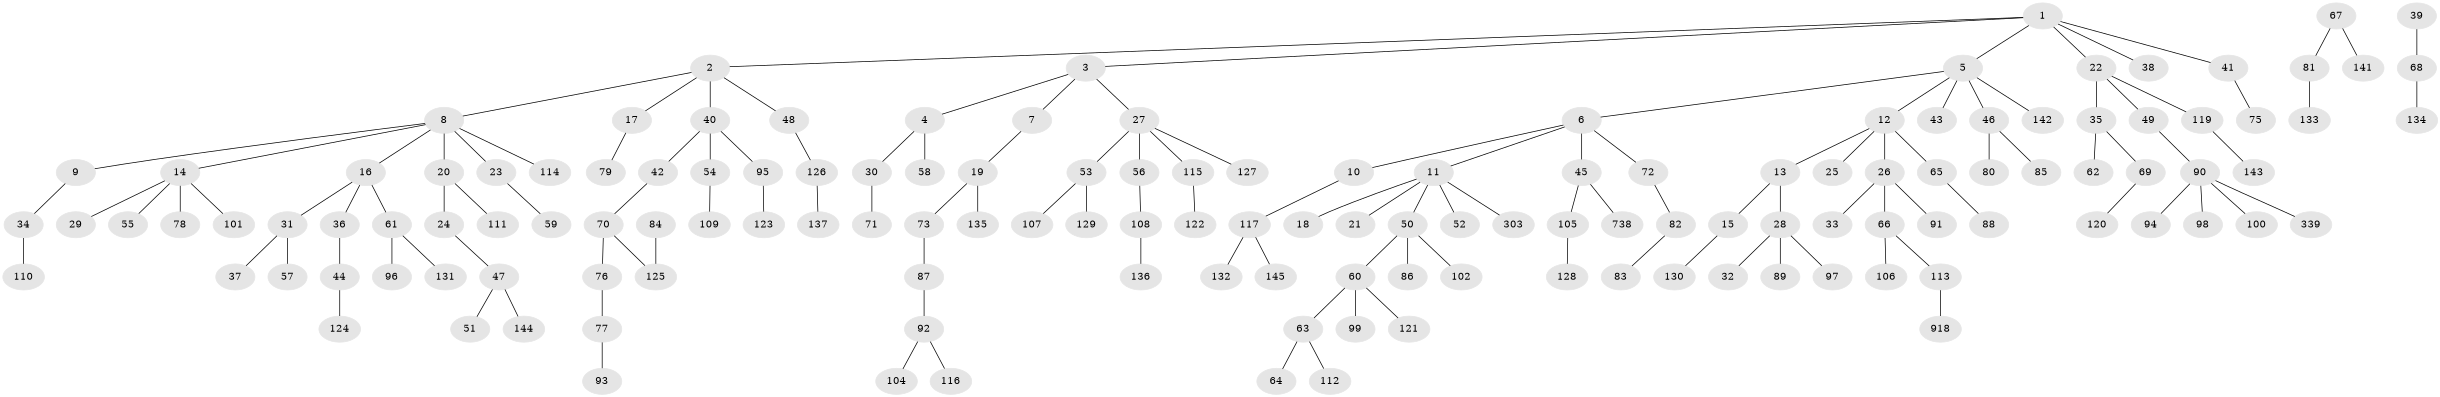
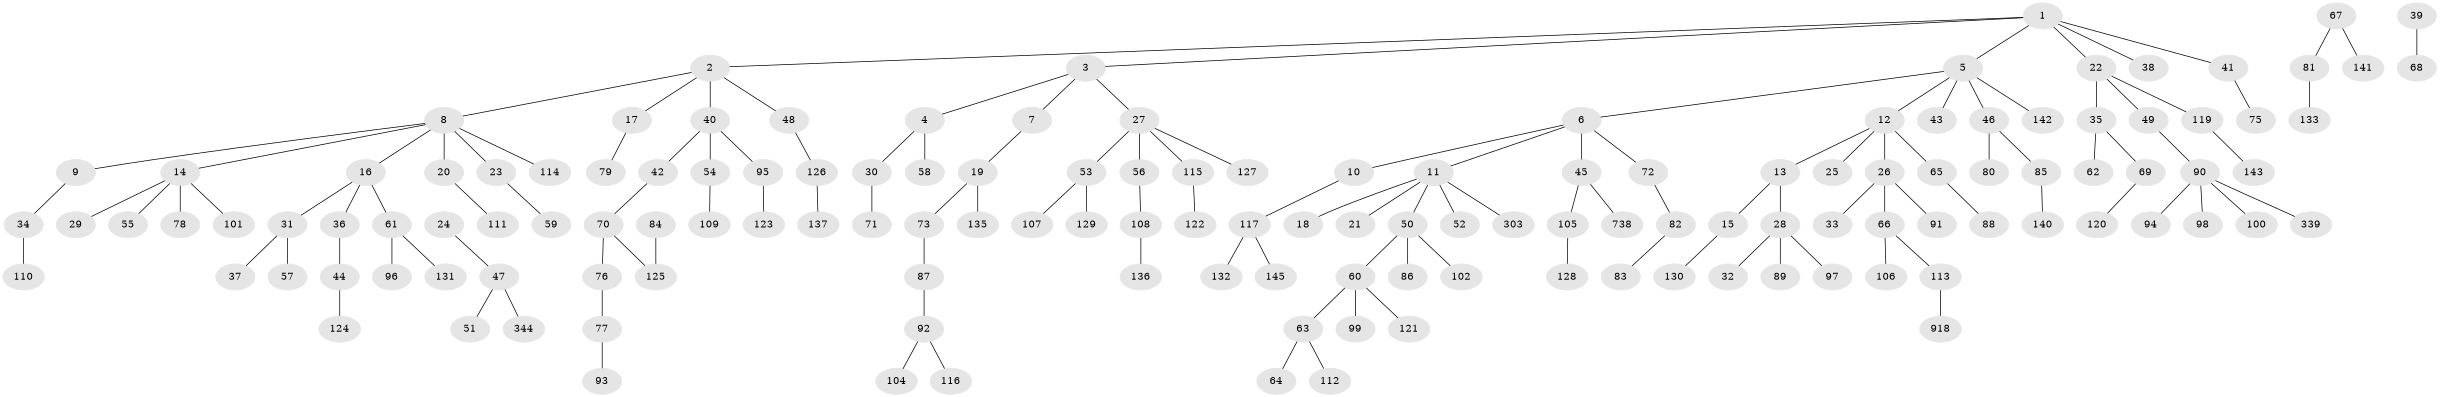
(2417, 120) -> none
(444, 199) -> none
none -> (2043, 225)
(524, 329) -> (524, 329)
